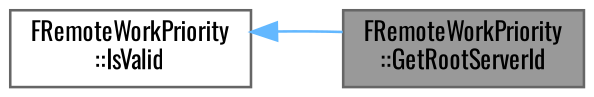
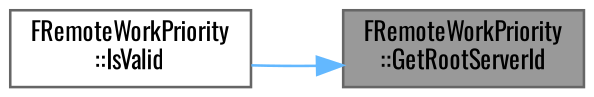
(310, 31) -> (284, 66)
